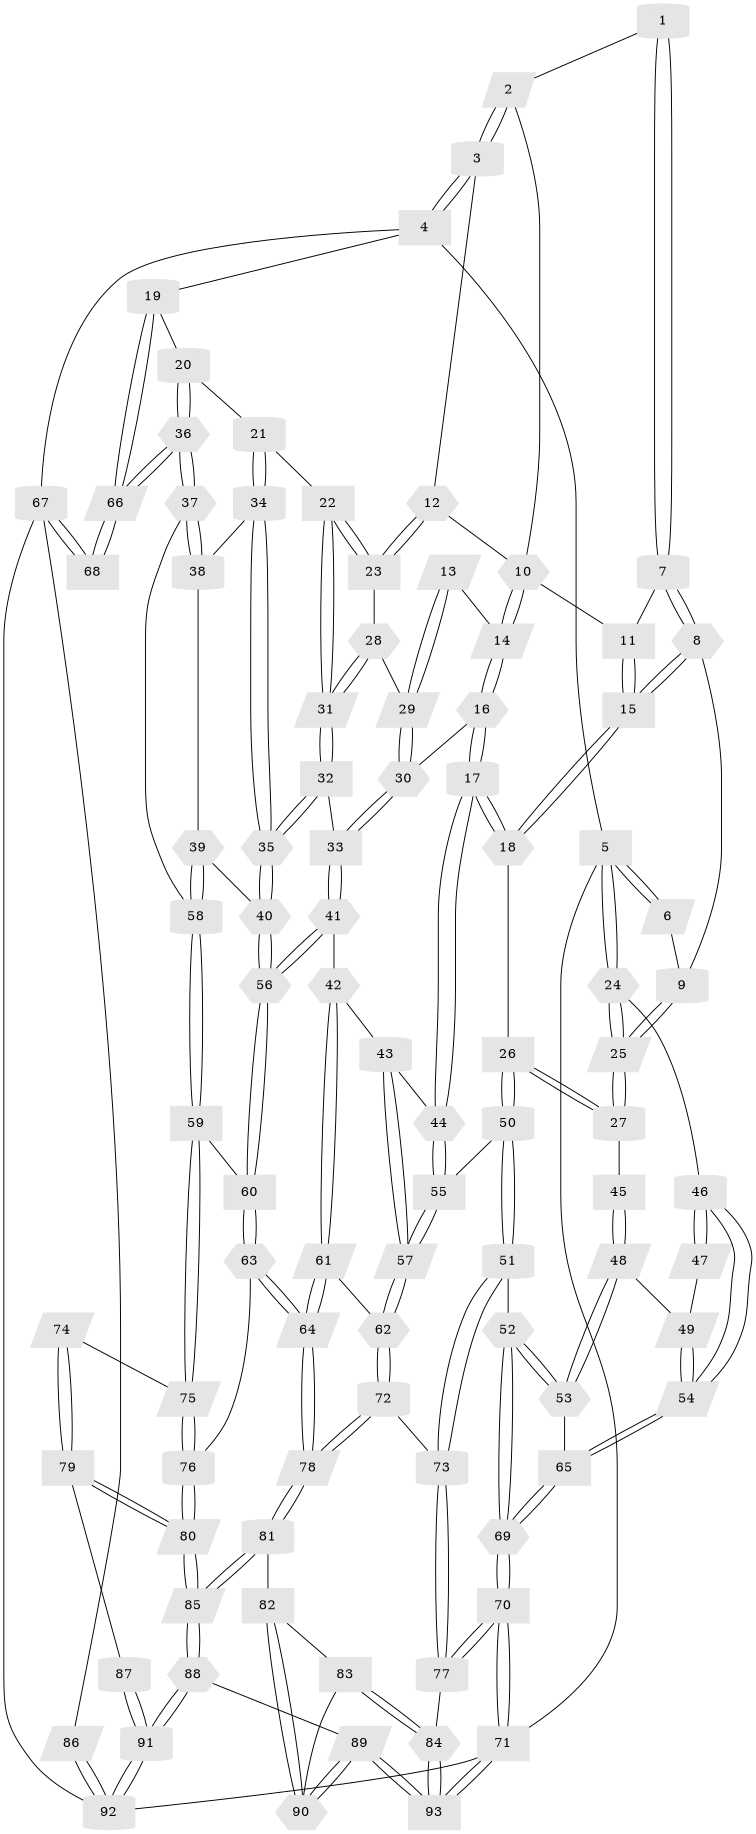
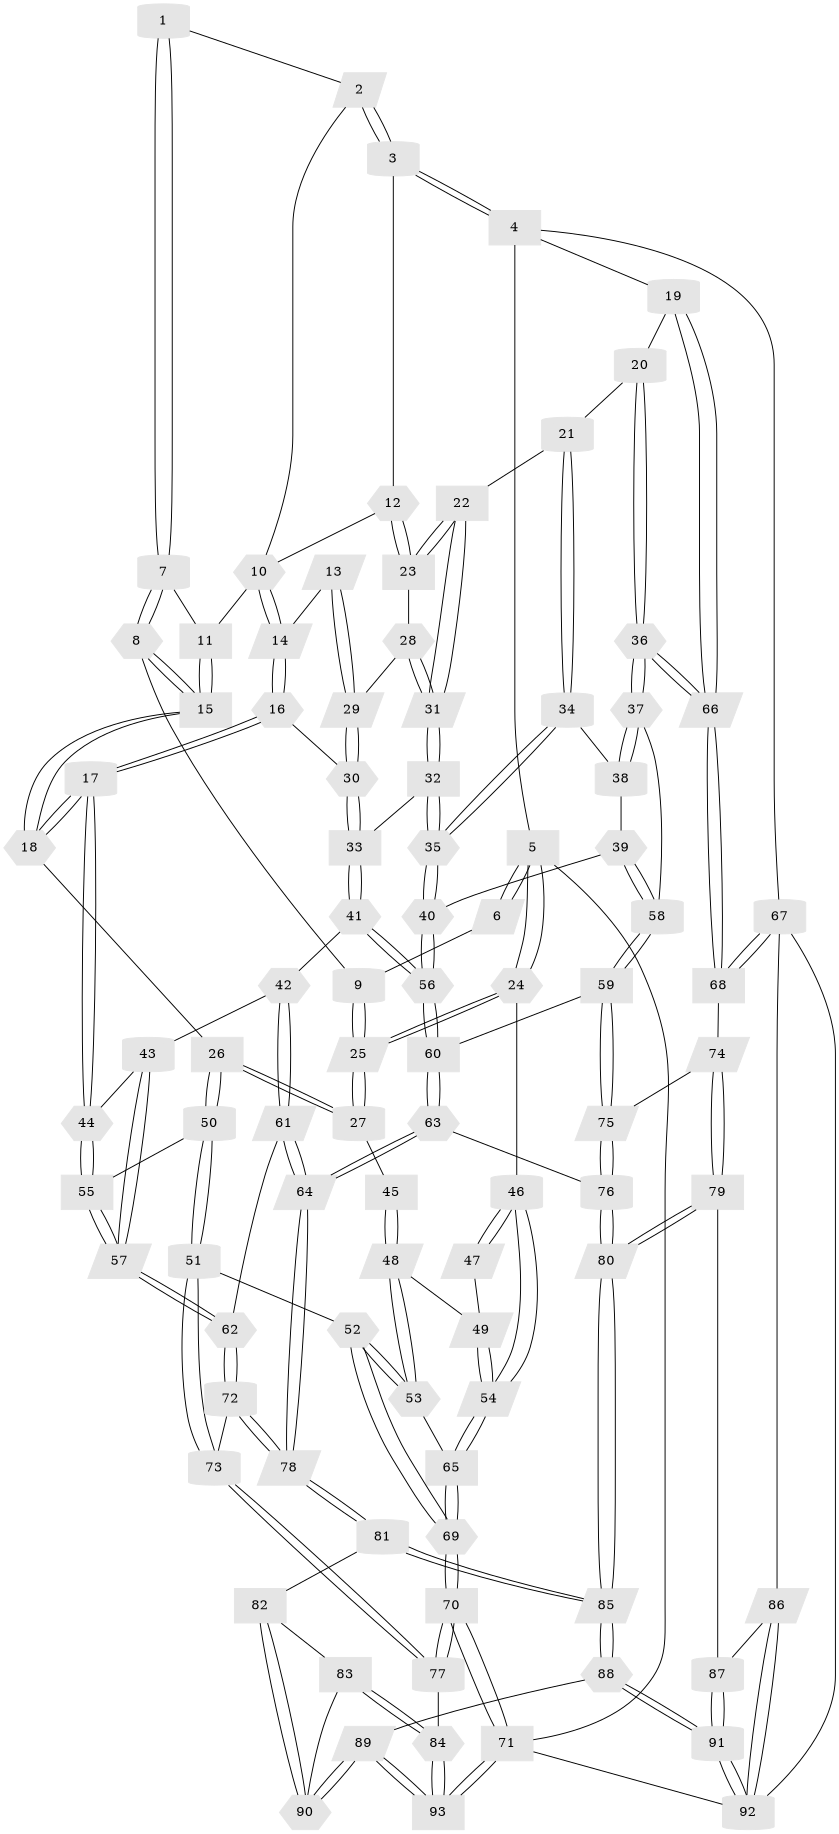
none -> (718, 1020)
none -> (747, 1640)
